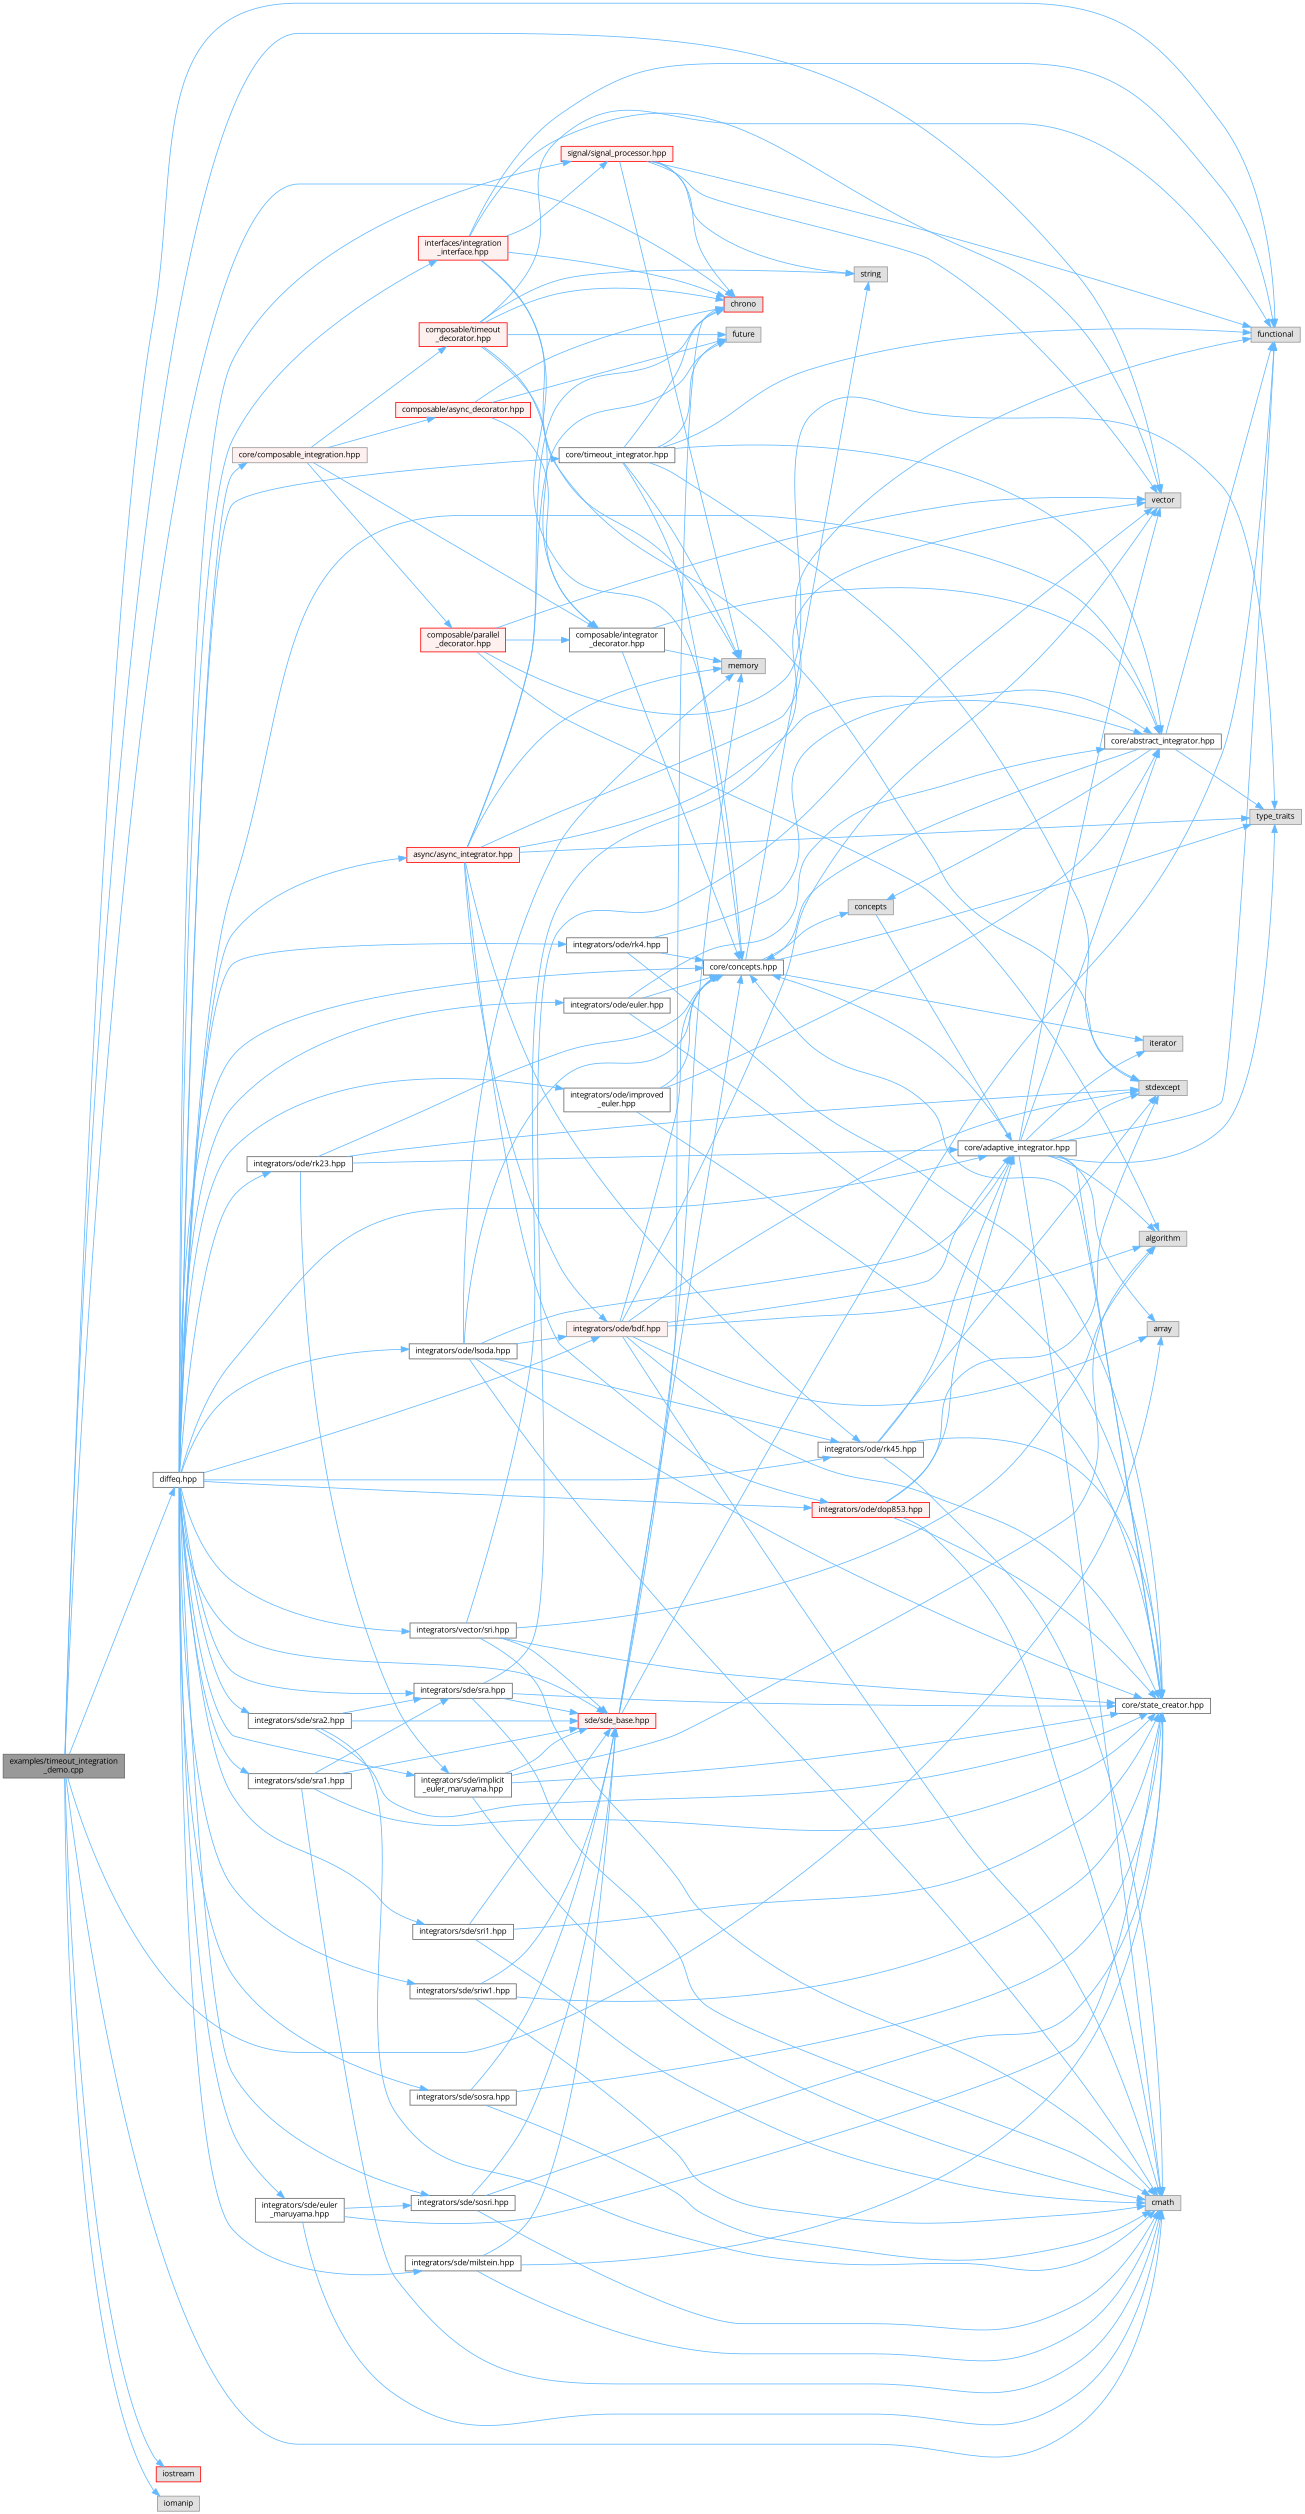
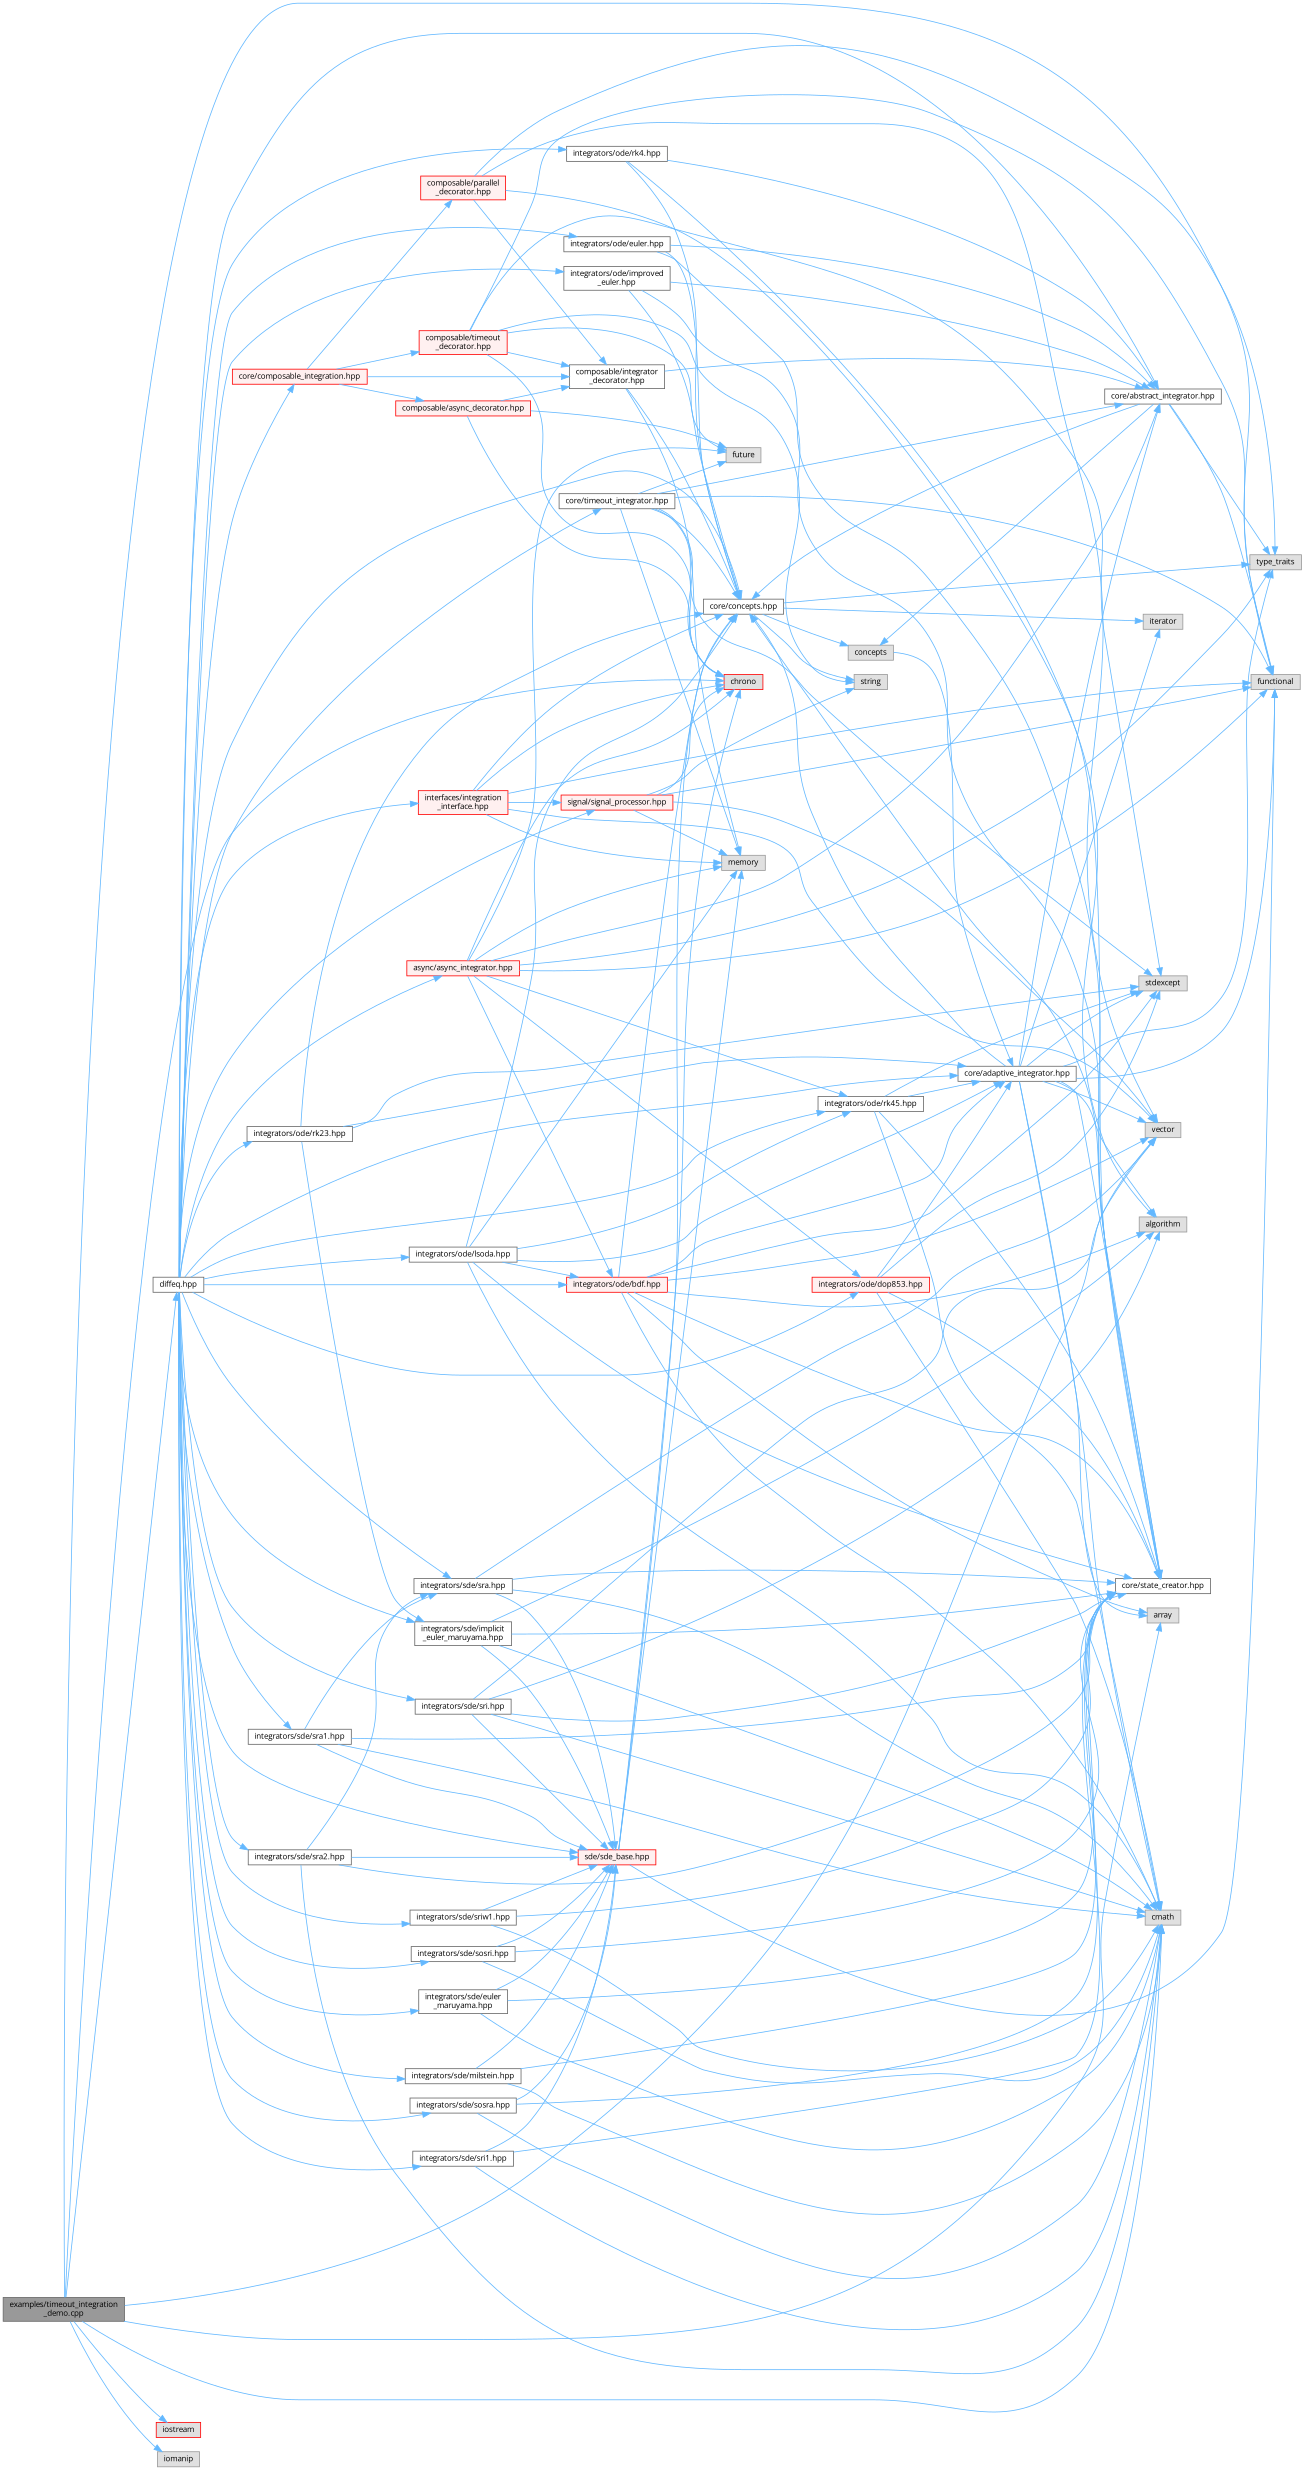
(300, 455) -> (300, 377)
(617, 1329) -> (617, 1285)
(463, 1631) -> (463, 1707)
(378, 2207) -> (560, 1939)
